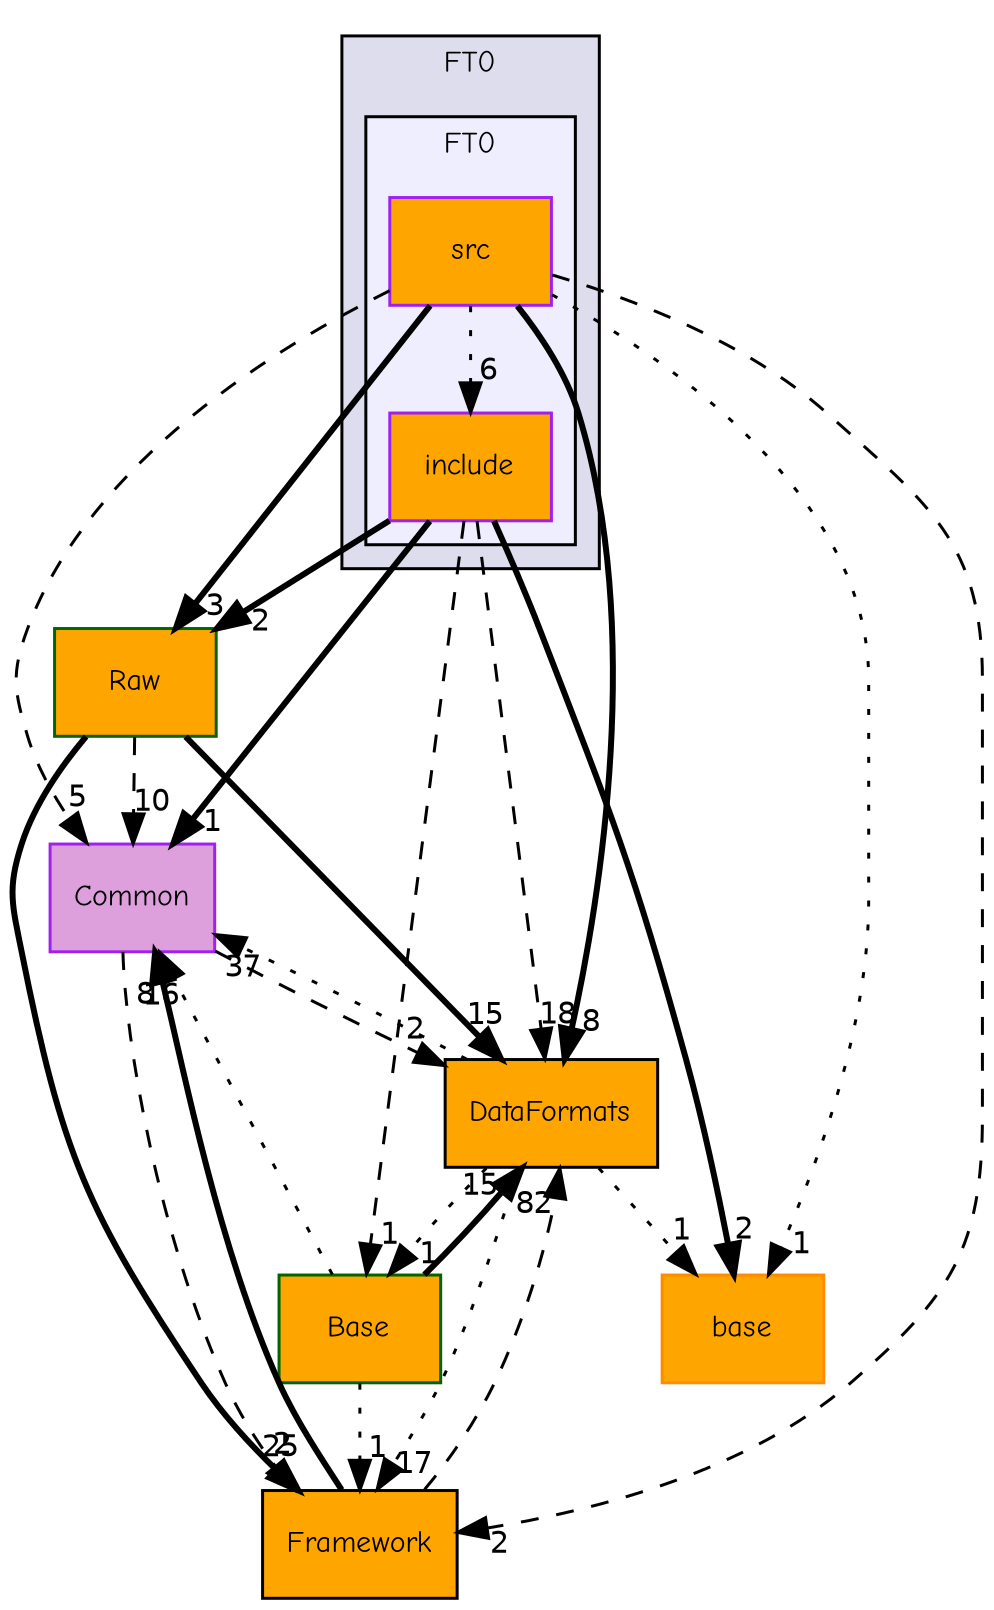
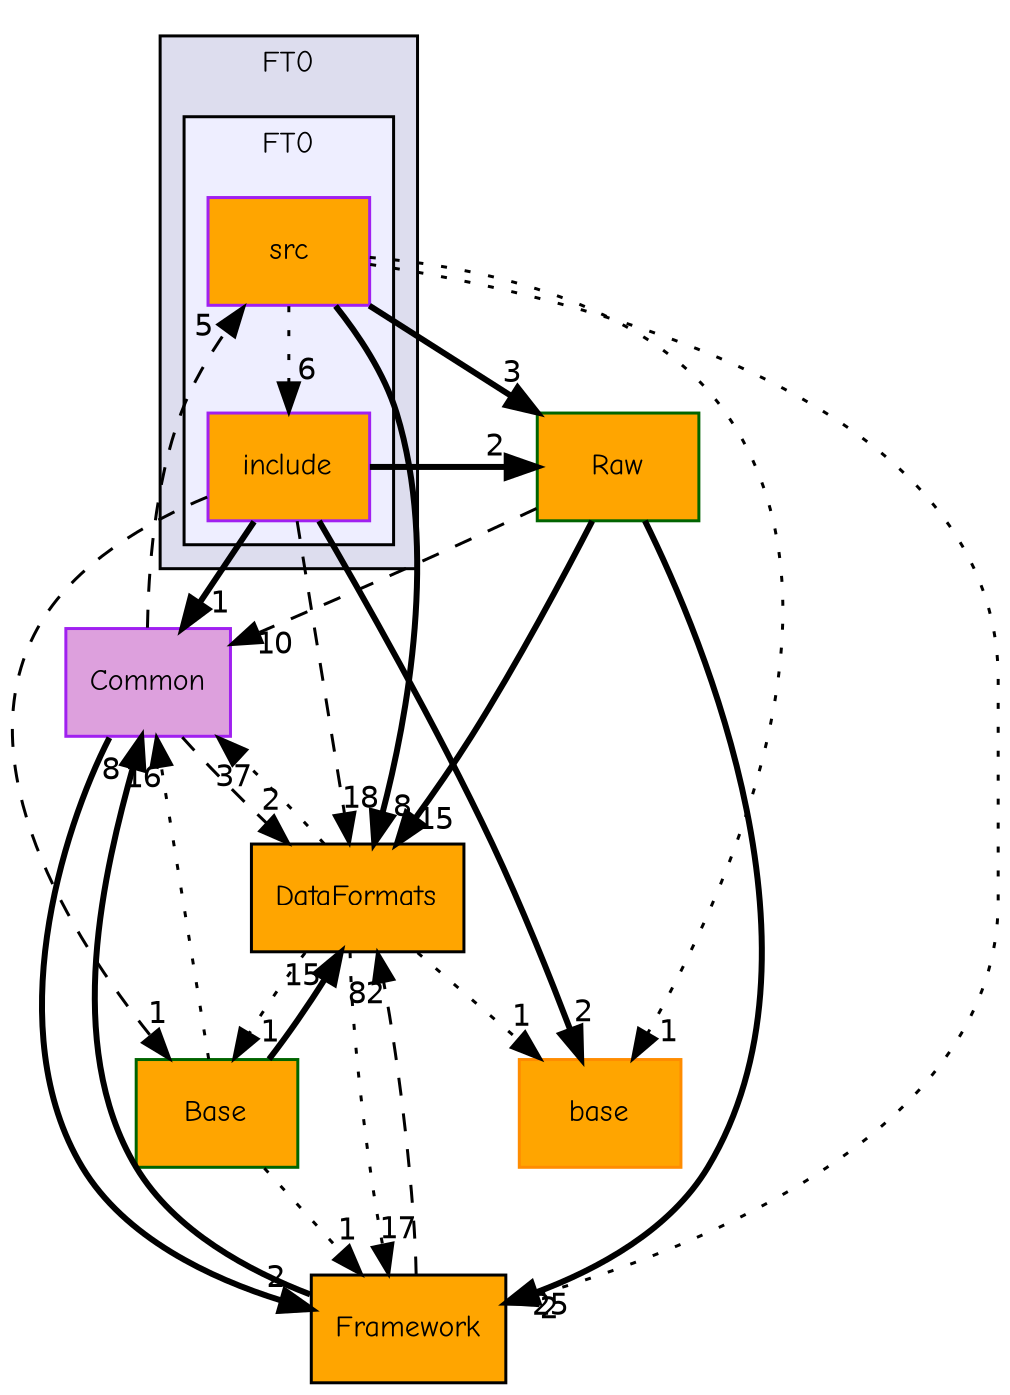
(106, 500) -> (164, 473)
(982, 935) -> (998, 708)
(168, 1219) -> (49, 1073)
